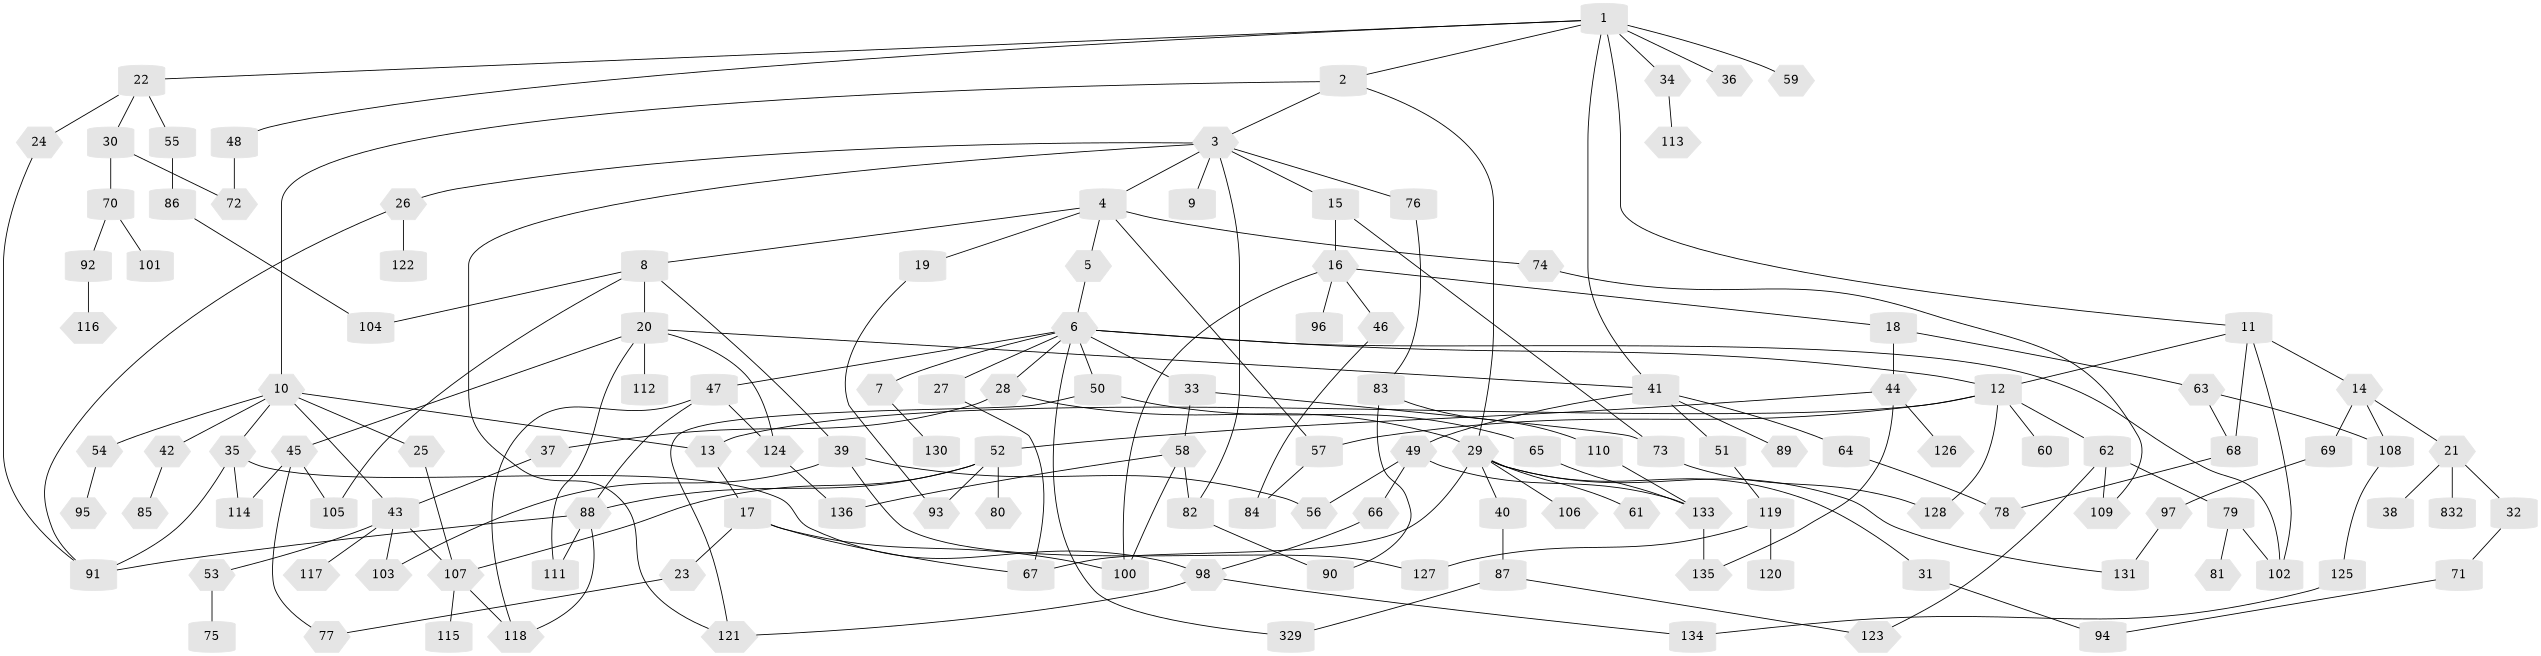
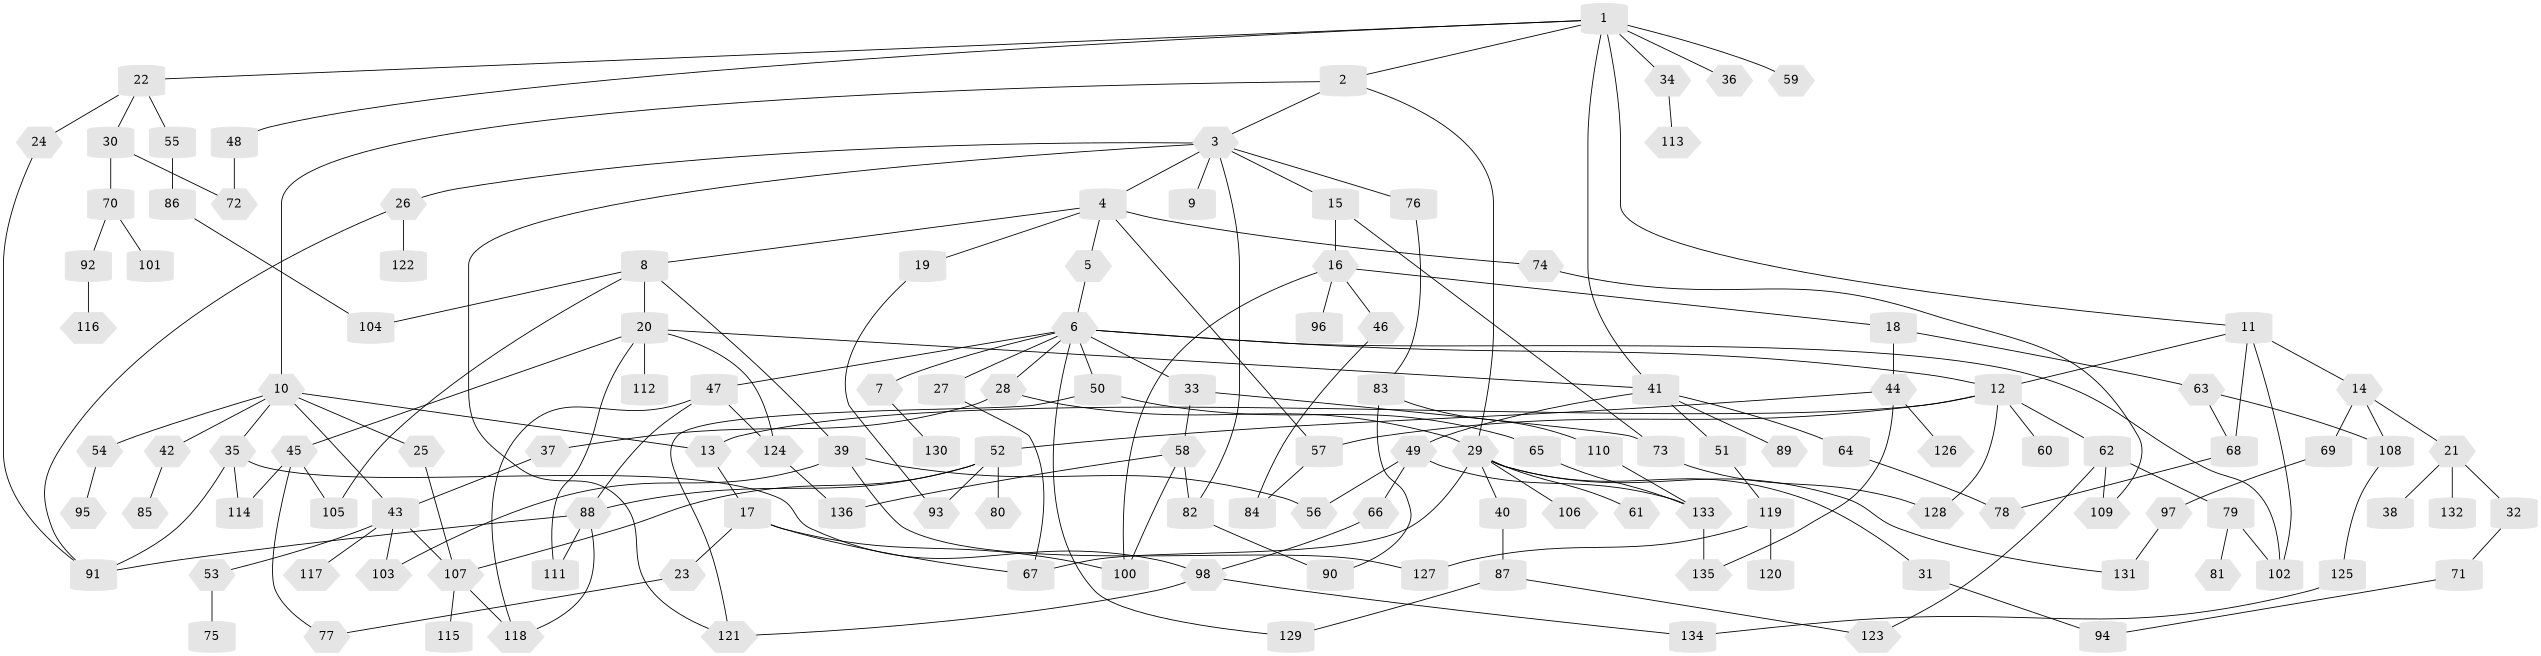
(2452, 513) -> (2452, 513)
(1291, 637) -> (1291, 637)
